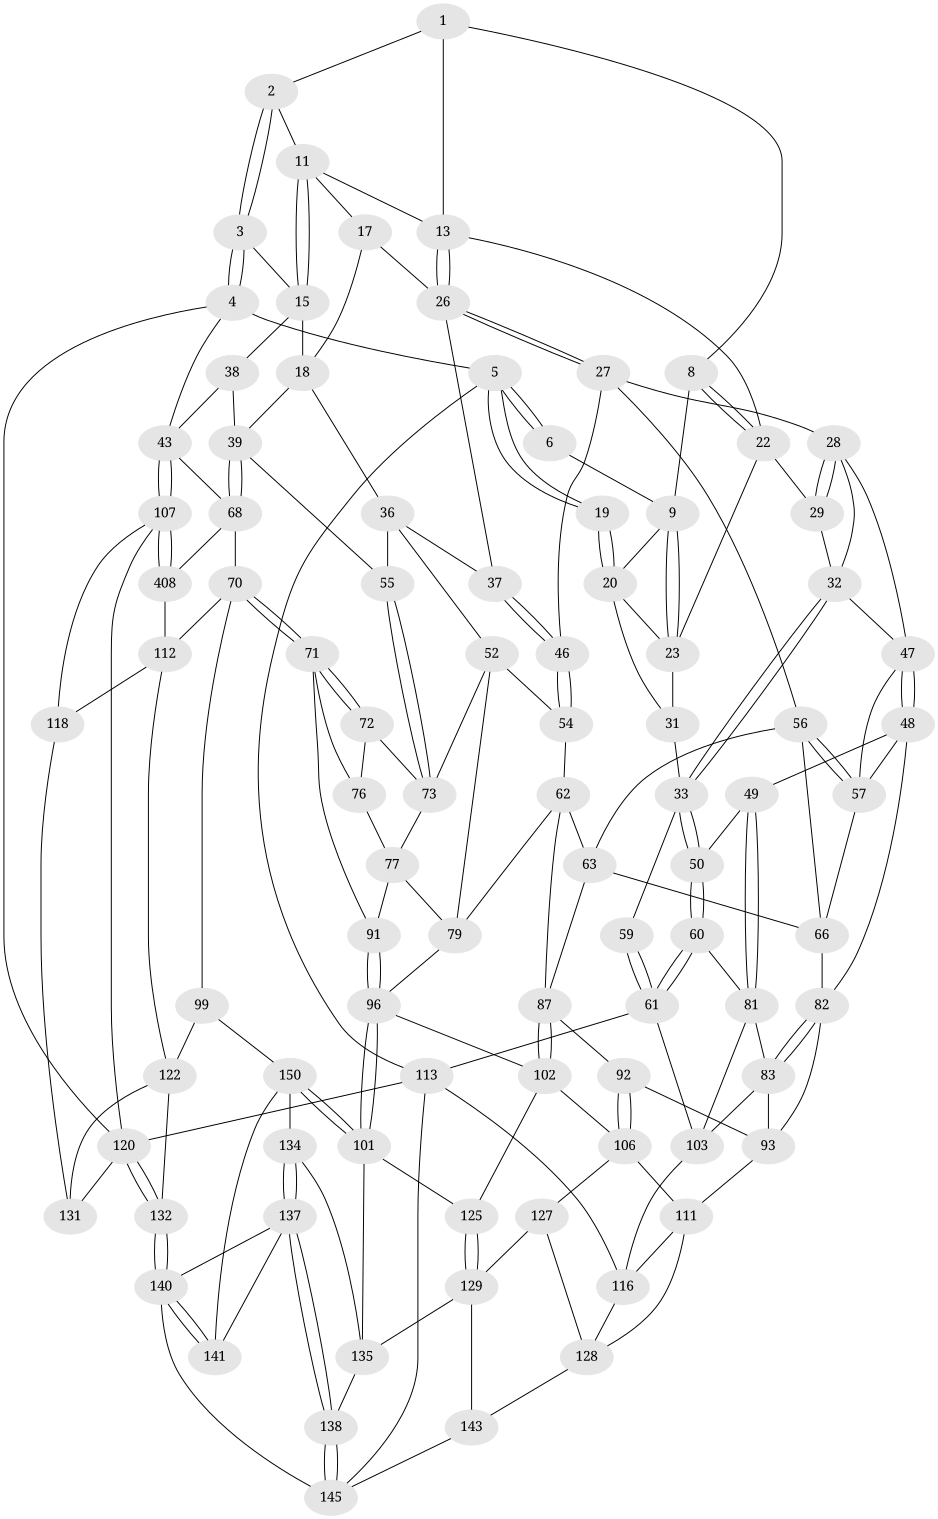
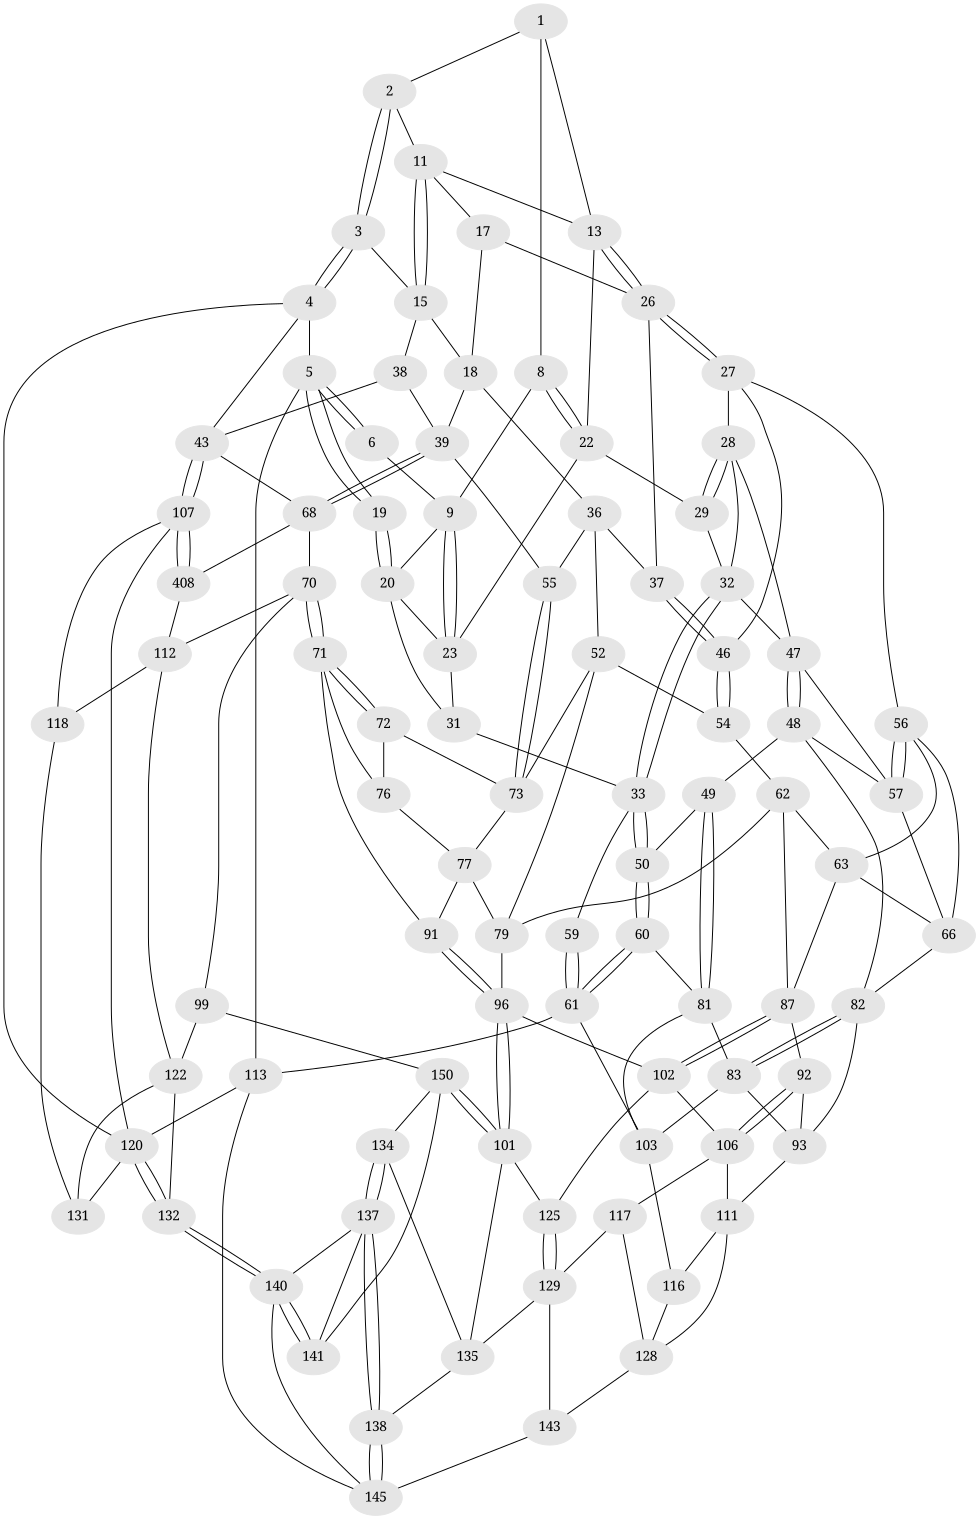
(546, 1166) -> none
(542, 1217) -> (620, 1217)
